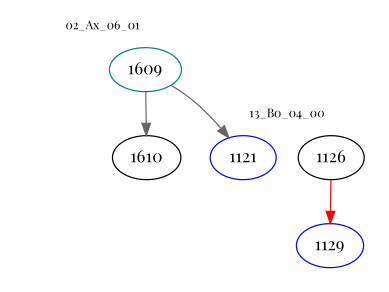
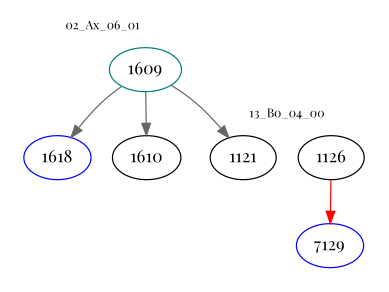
none -> (57, 158)
(243, 158) -> (243, 158)
(330, 246) -> (330, 246)
